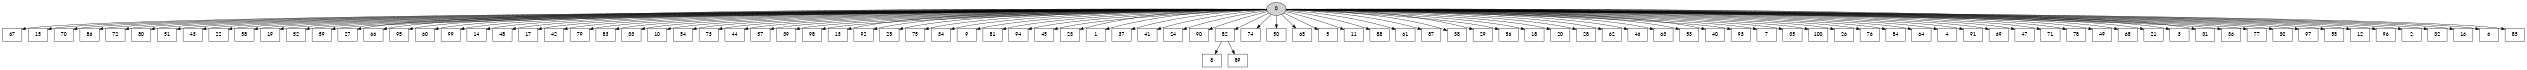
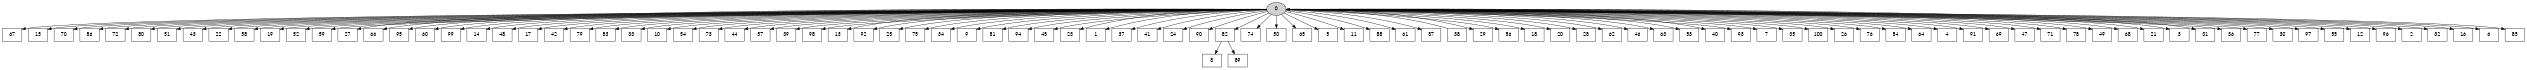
(1393, 18) -> (1408, 20)
